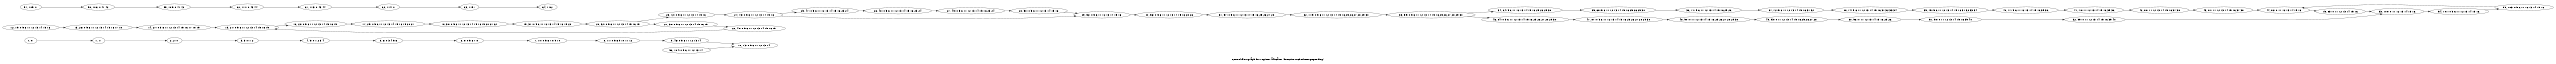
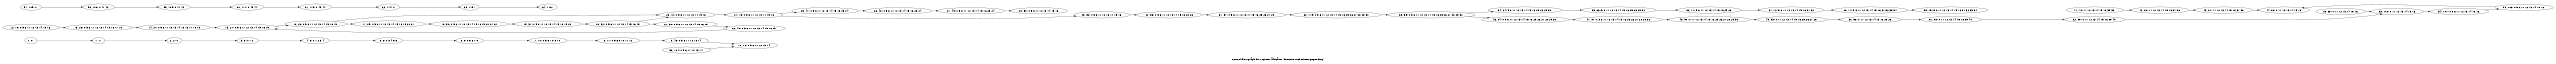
(2026, 10) -> none
(2312, 11) -> none
(1070, 13) -> none
none -> (495, 15)
(174, 28) -> (174, 28)
